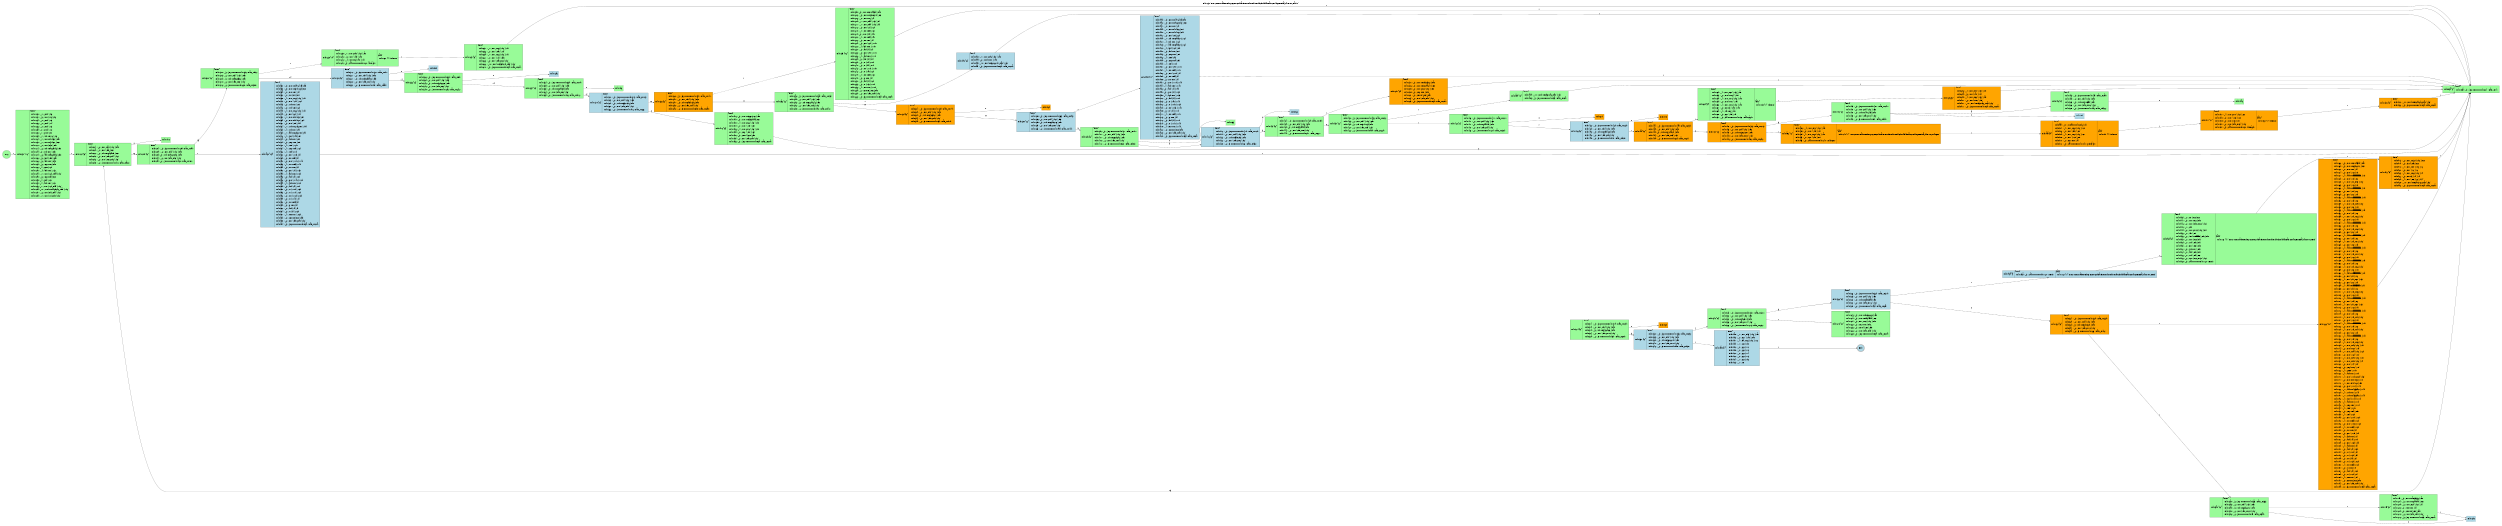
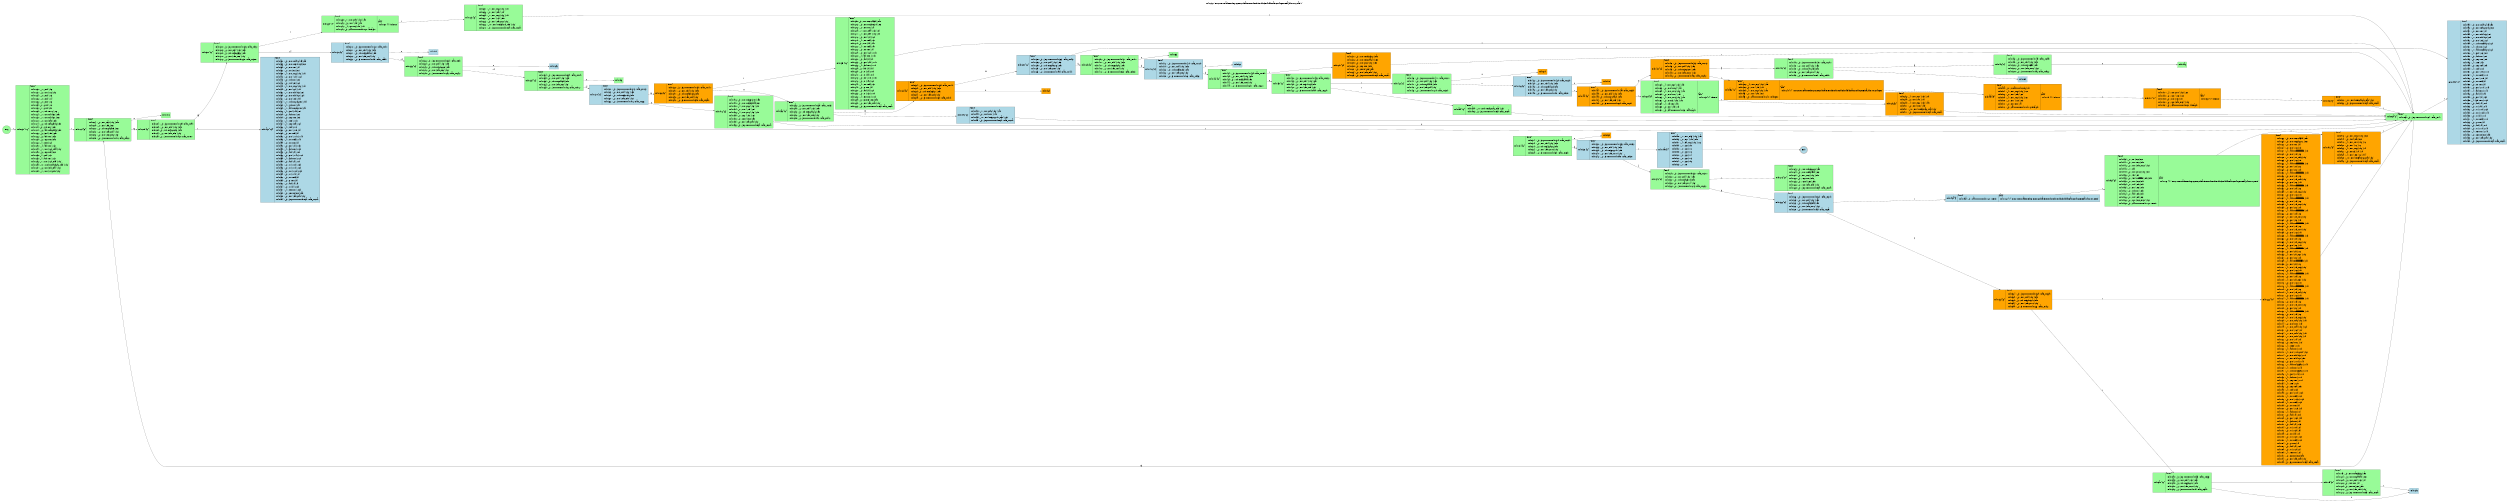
(1830, 76) -> (2434, 106)
